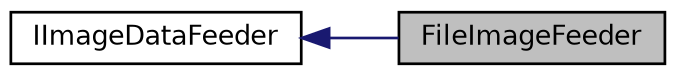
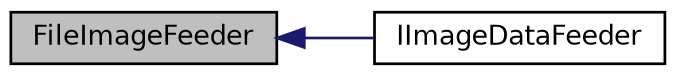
(364, 38) -> (339, 38)
